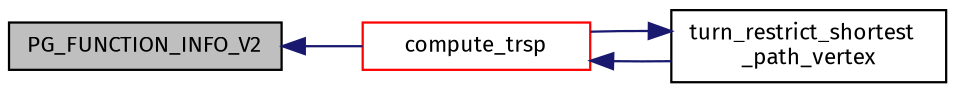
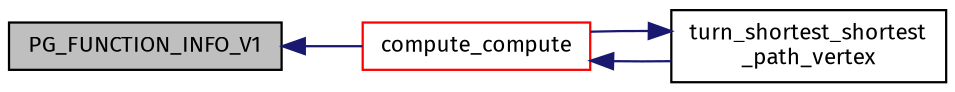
(145, 46) -> (145, 46)
(476, 46) -> (476, 46)
(809, 46) -> (809, 46)
